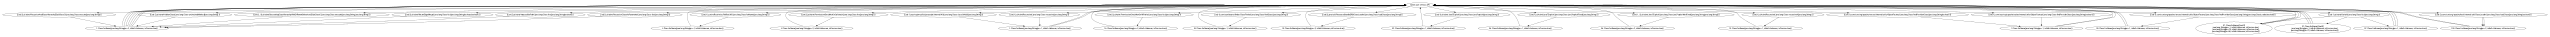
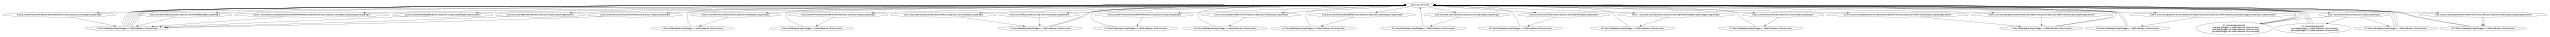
(1420, 5) -> (1420, 5)
